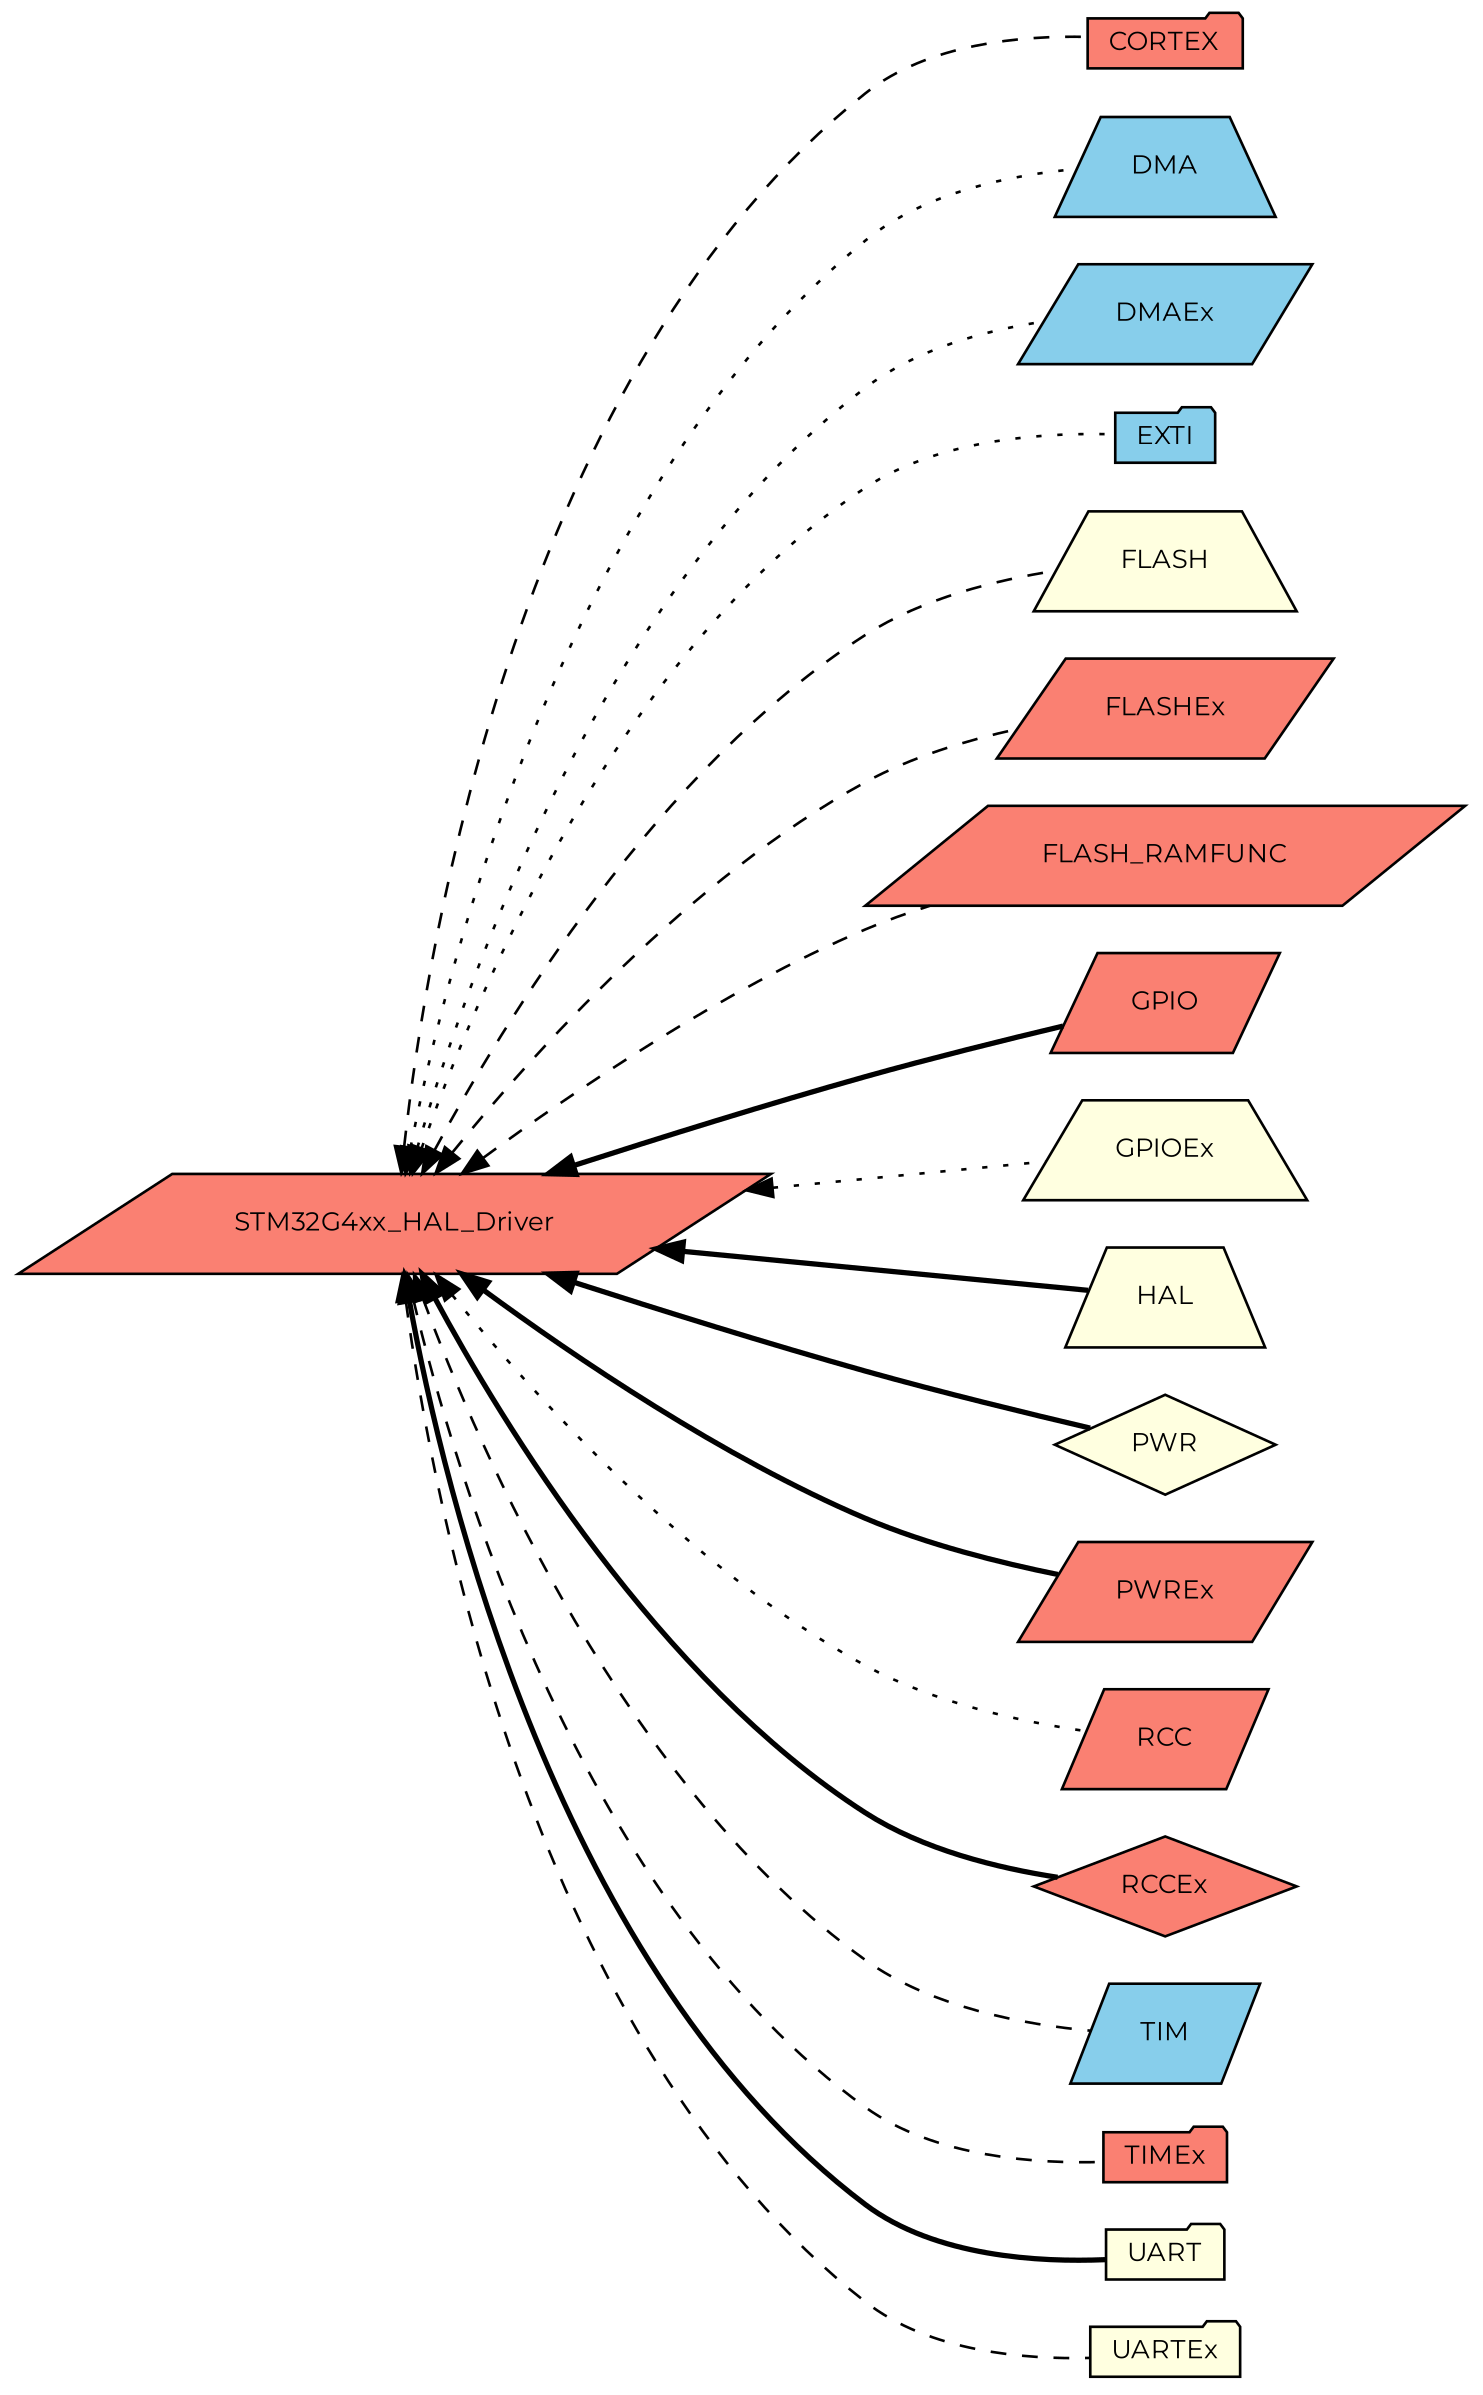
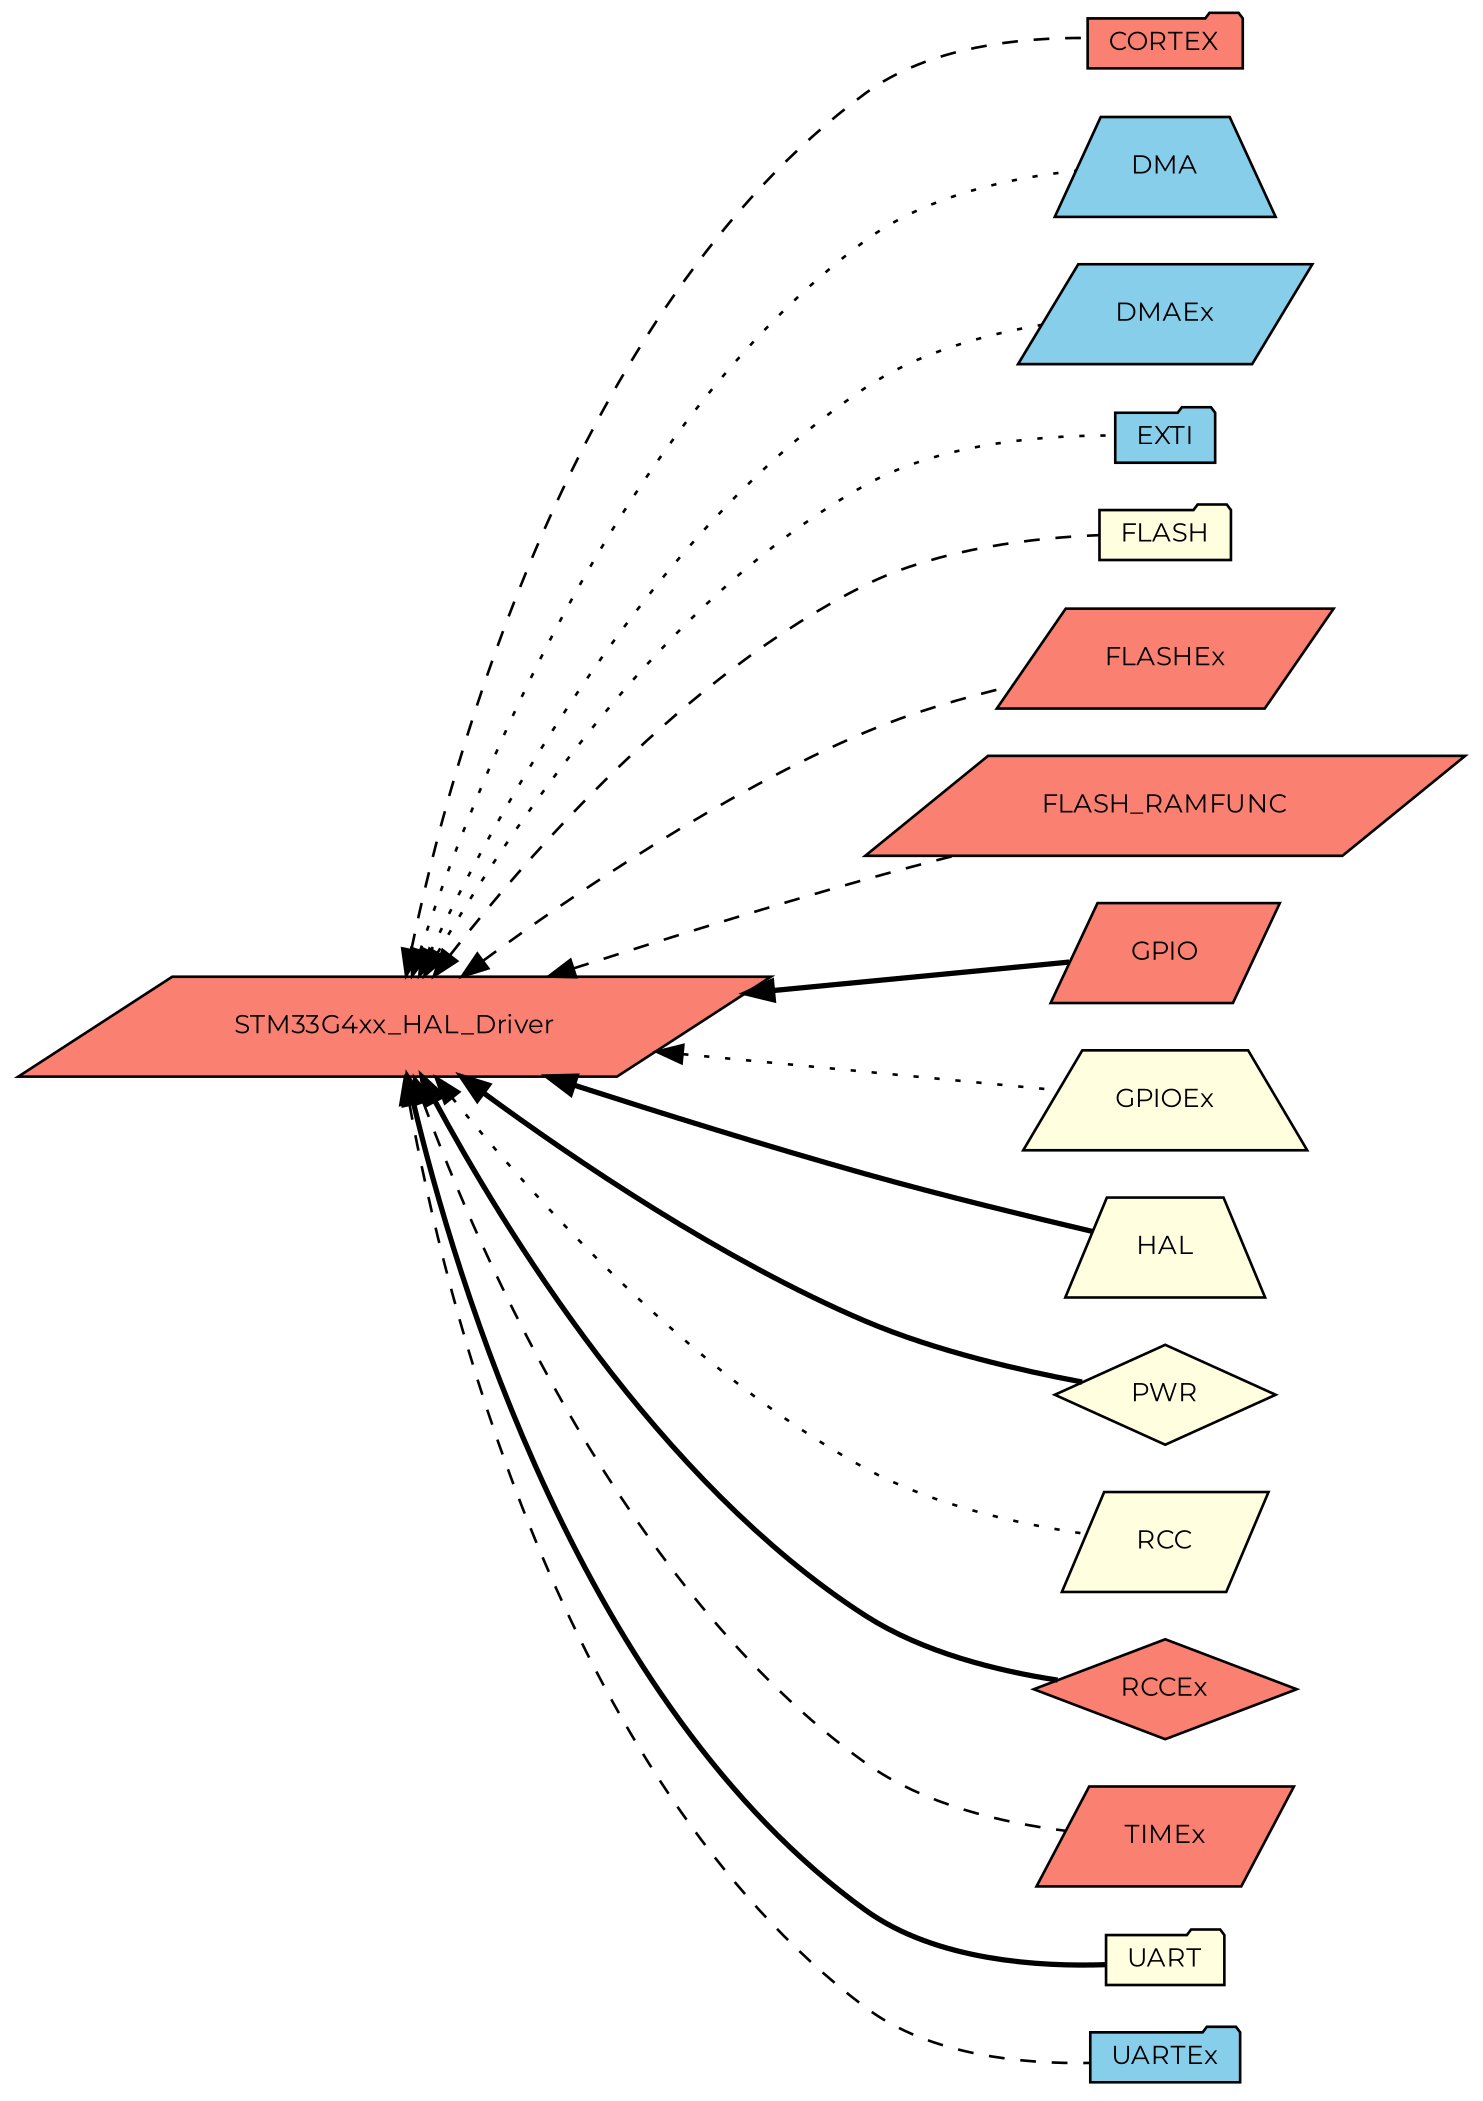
(1165, 561) -> (1165, 535)
(395, 1224) -> (395, 1027)
(1165, 1592) -> none
(1165, 1739) -> (1165, 1542)
(1165, 2034) -> none
(1165, 2157) -> (1165, 1836)
(1165, 2352) -> (1165, 2057)
